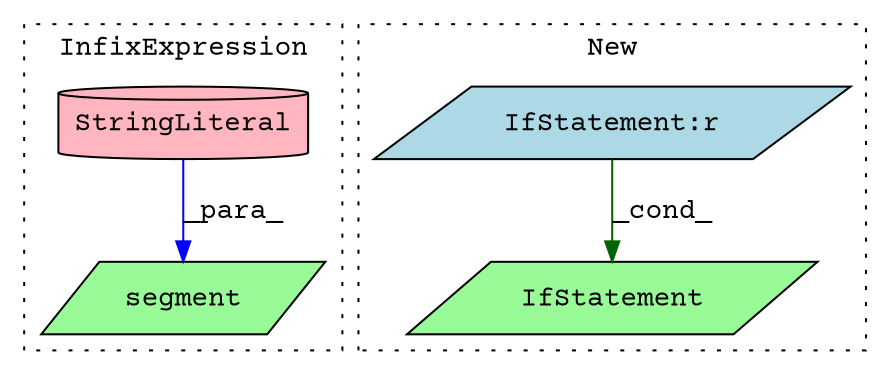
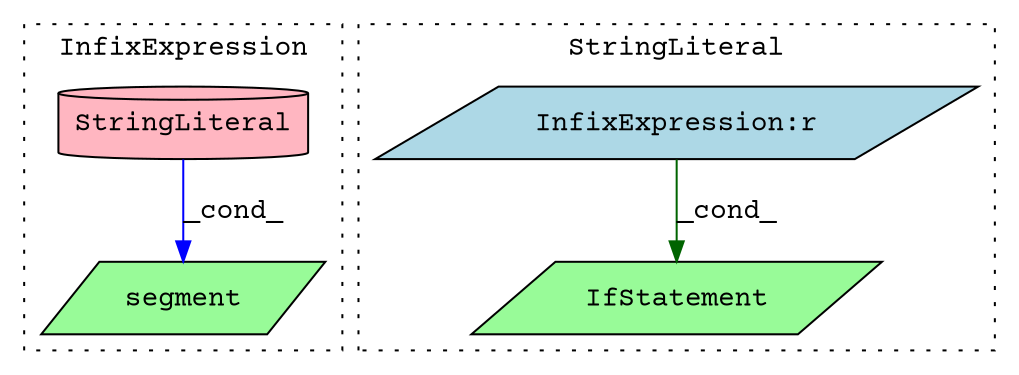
(612, 47) -> (677, 47)
(612, 123) -> (677, 123)
(234, 210) -> (234, 210)
